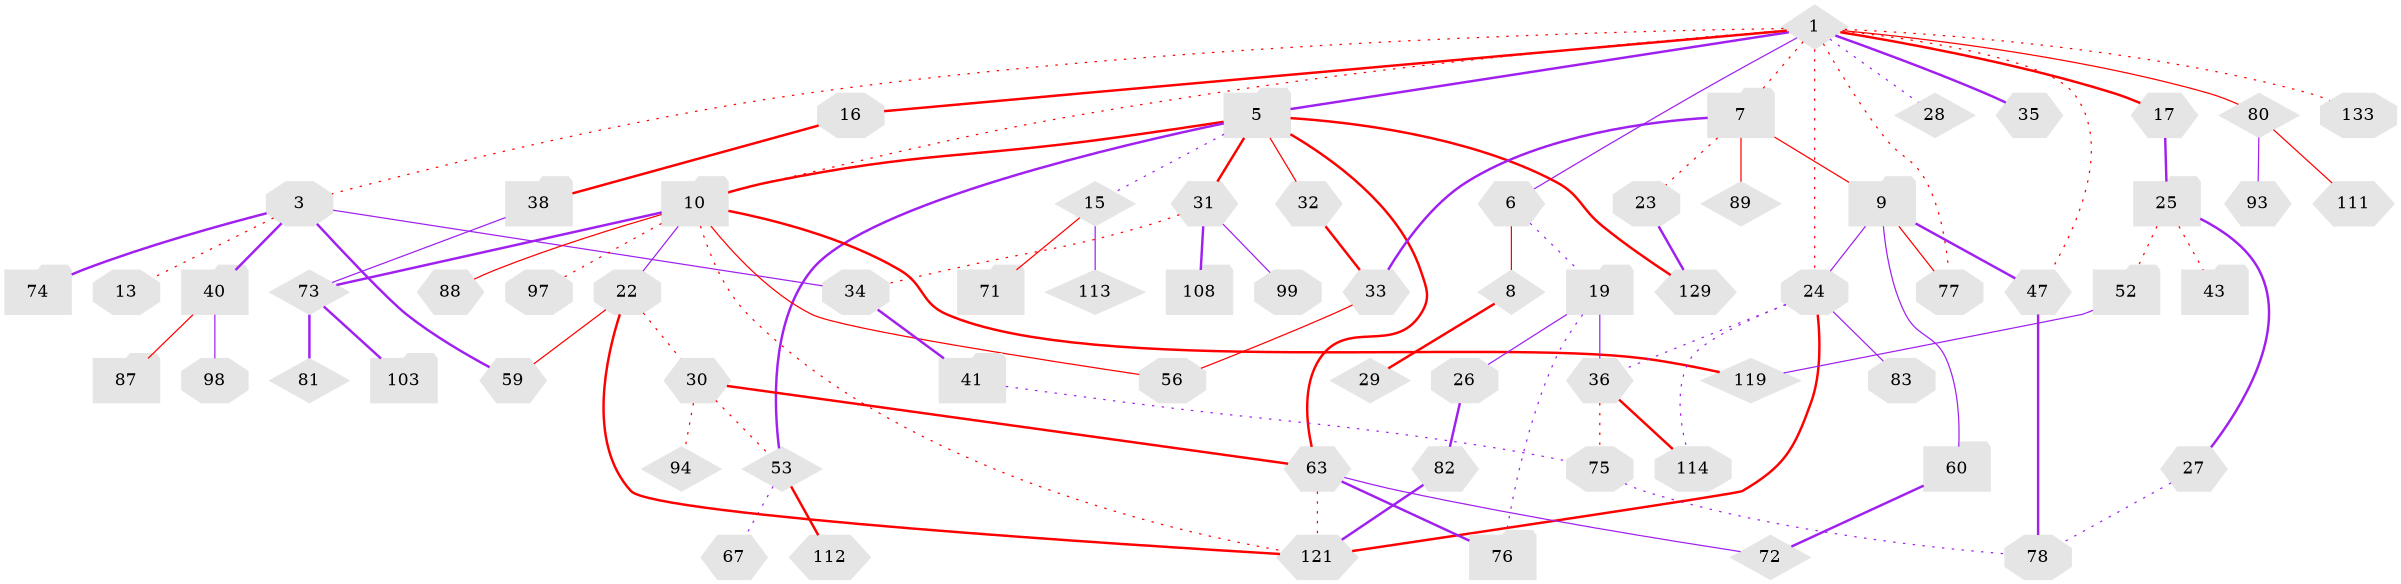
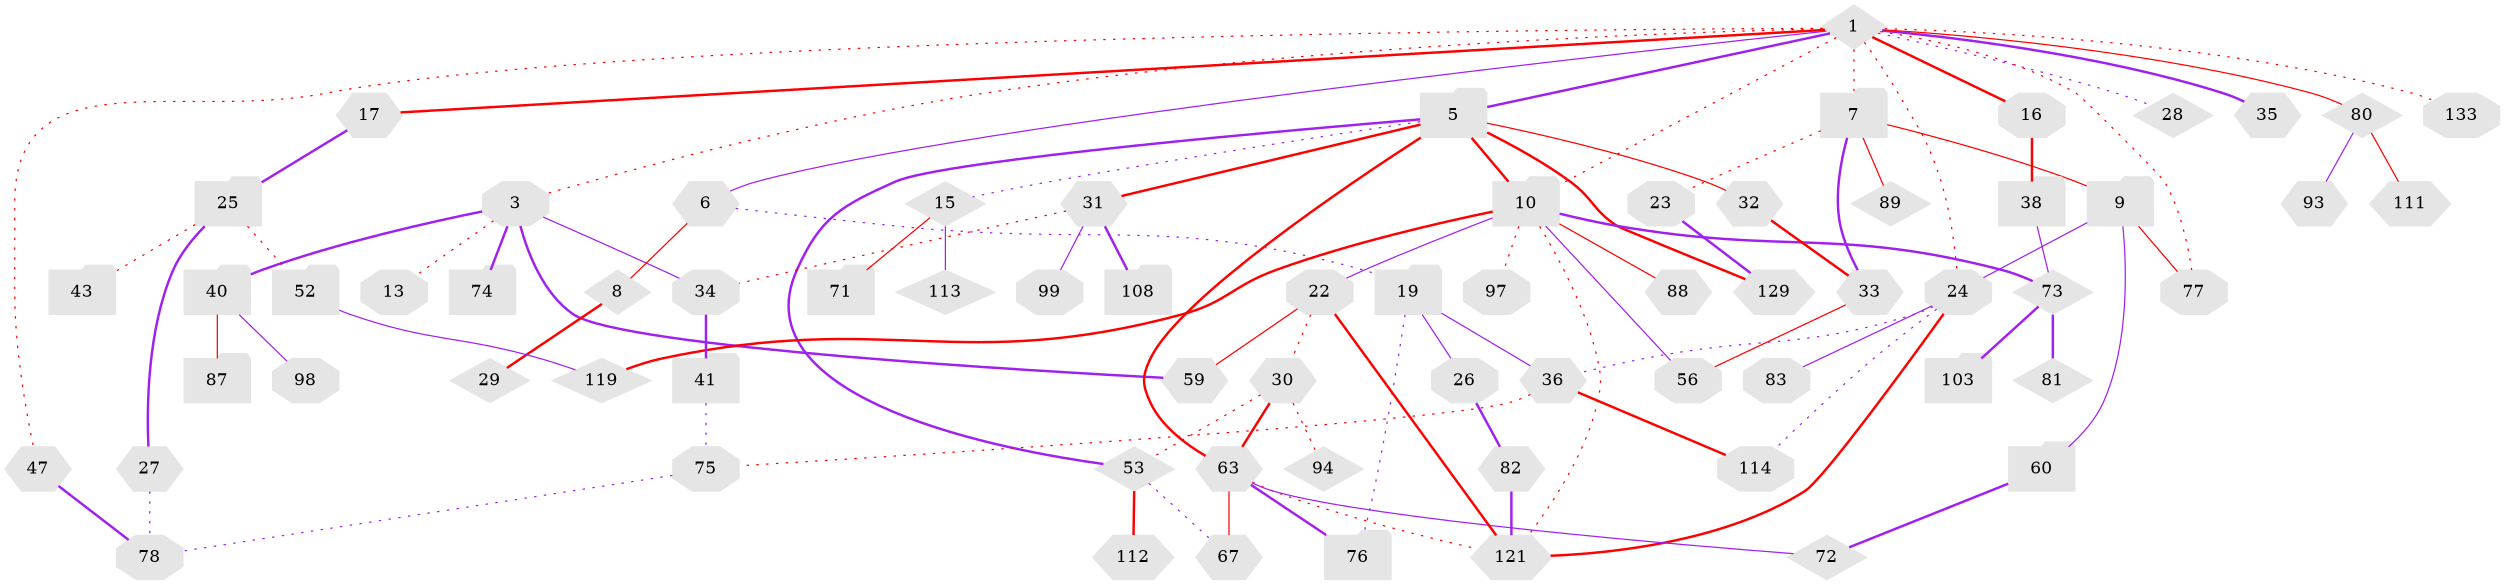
(1965, 251) -> none
(897, 335) -> (1608, 293)
none -> (1229, 513)
